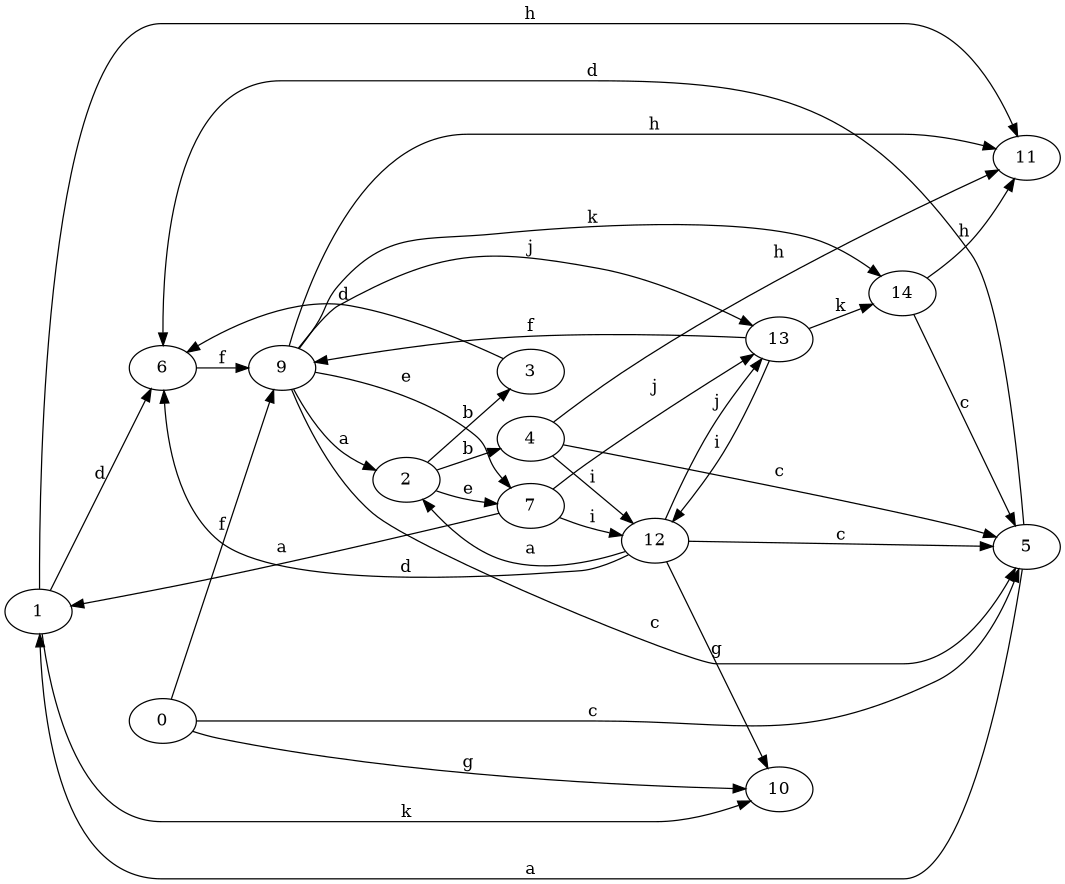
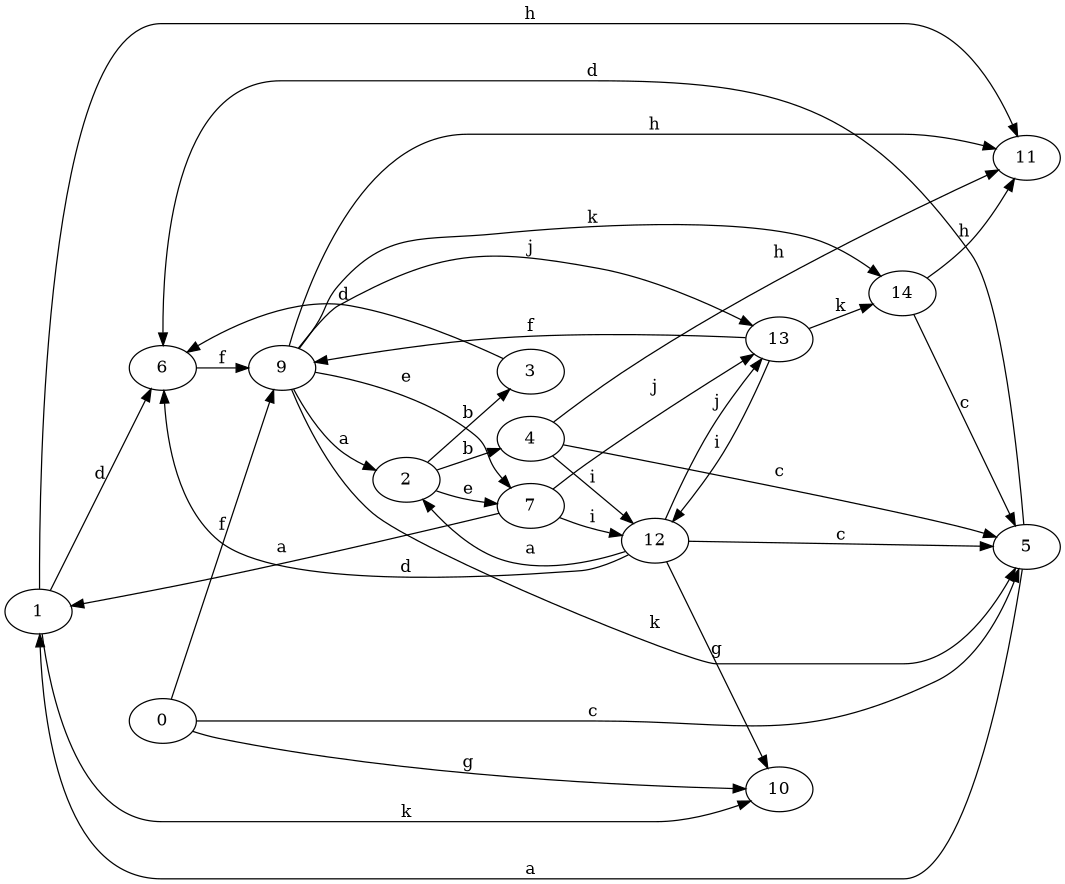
(655, 623) -> (655, 623)
